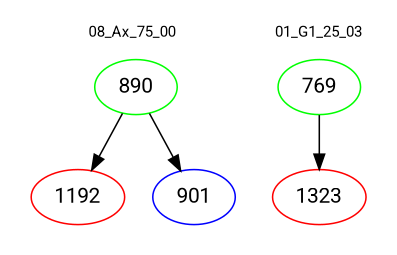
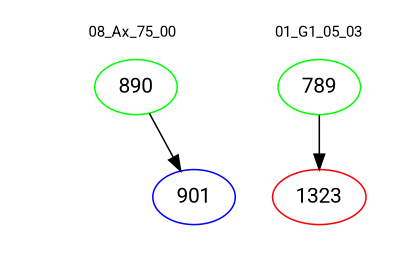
(319, 33) -> (319, 33)
(319, 87) -> (319, 87)
(78, 197) -> none
